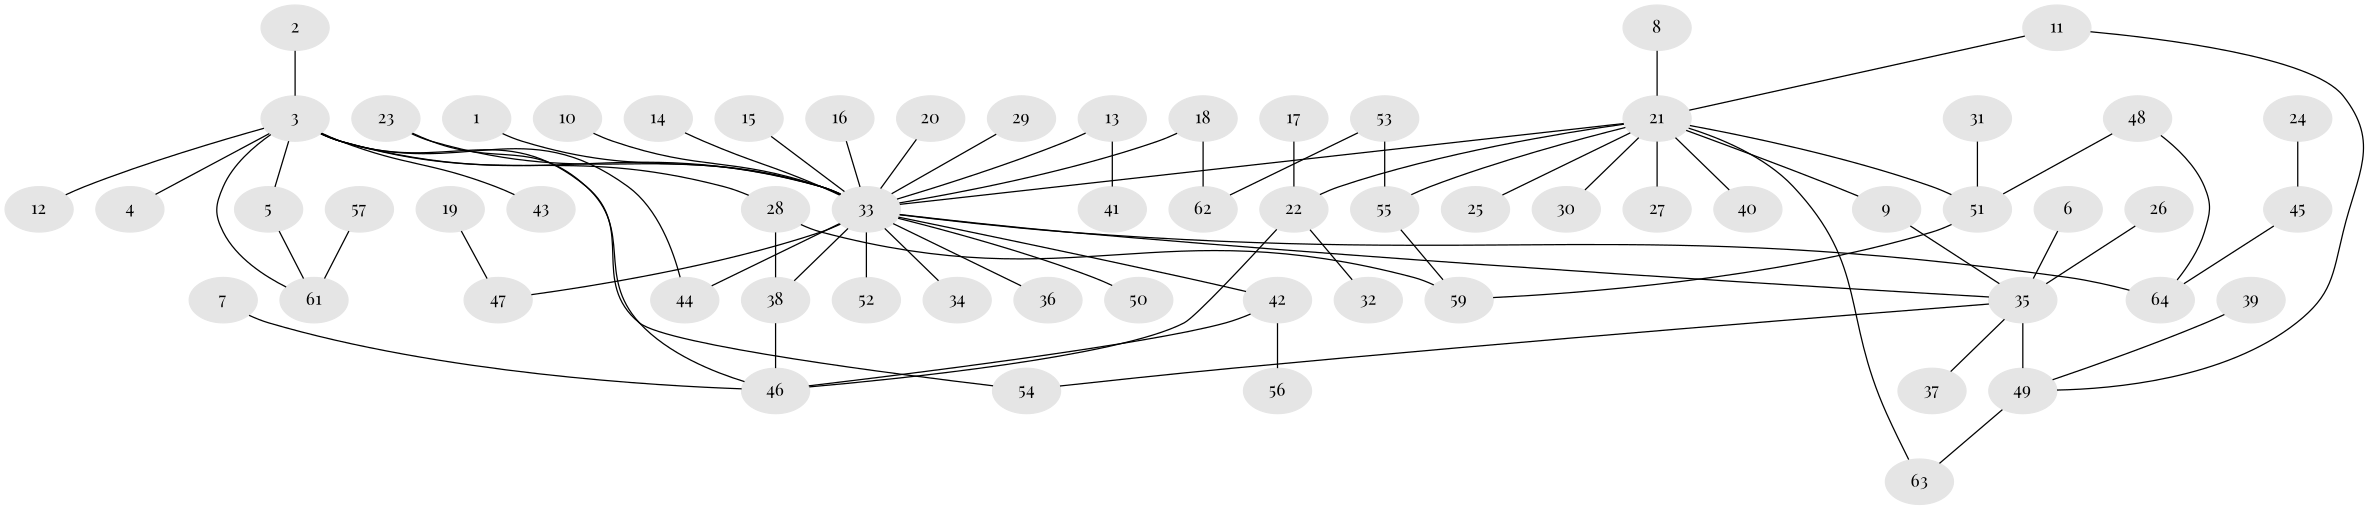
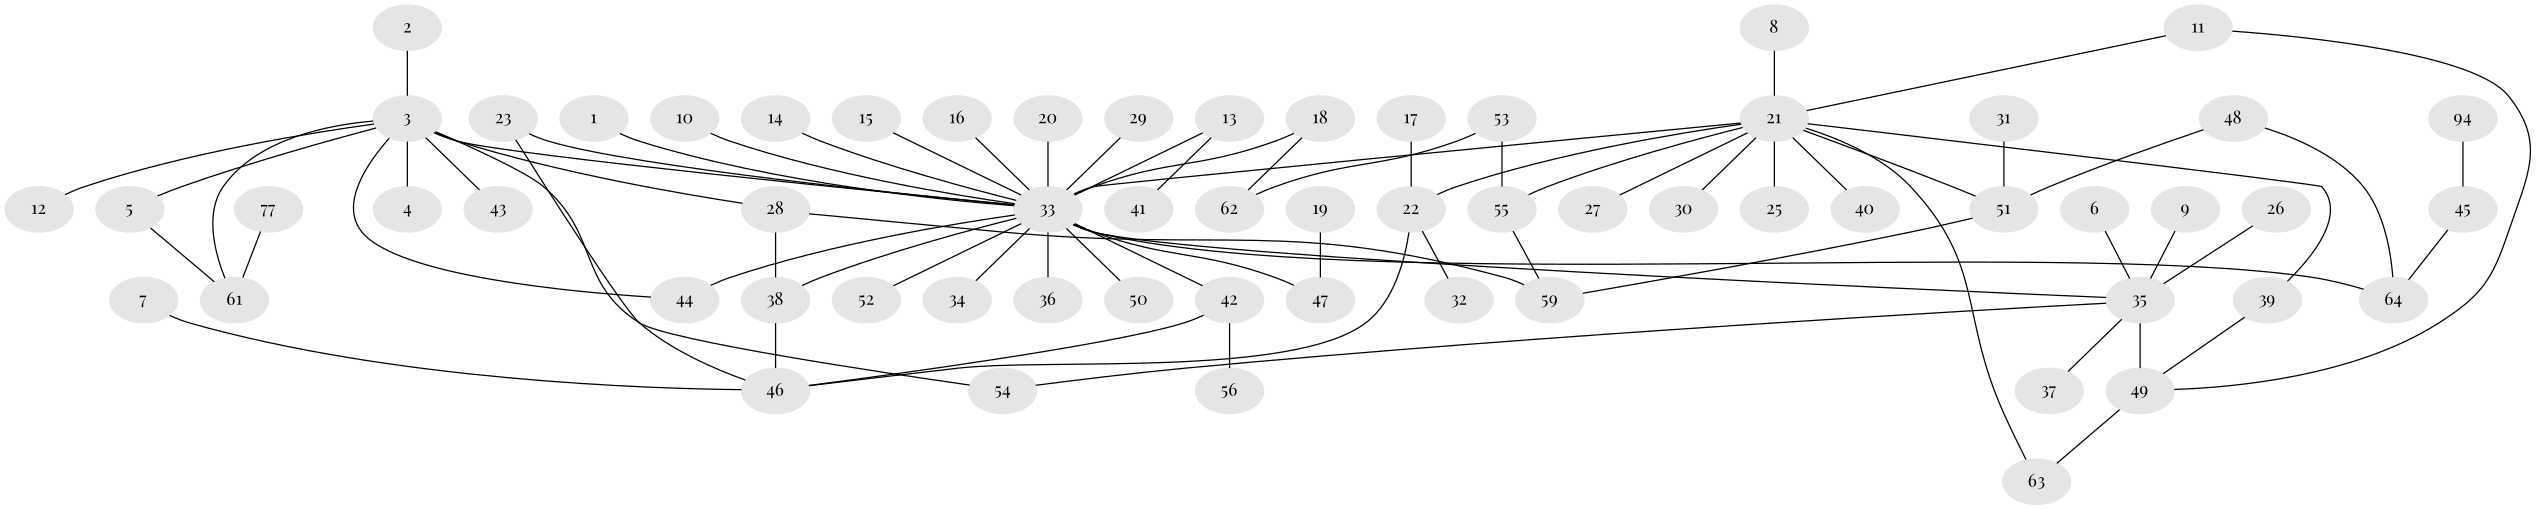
(2298, 119) -> (2463, 119)
(1785, 167) -> (2135, 163)
(359, 209) -> (269, 209)
